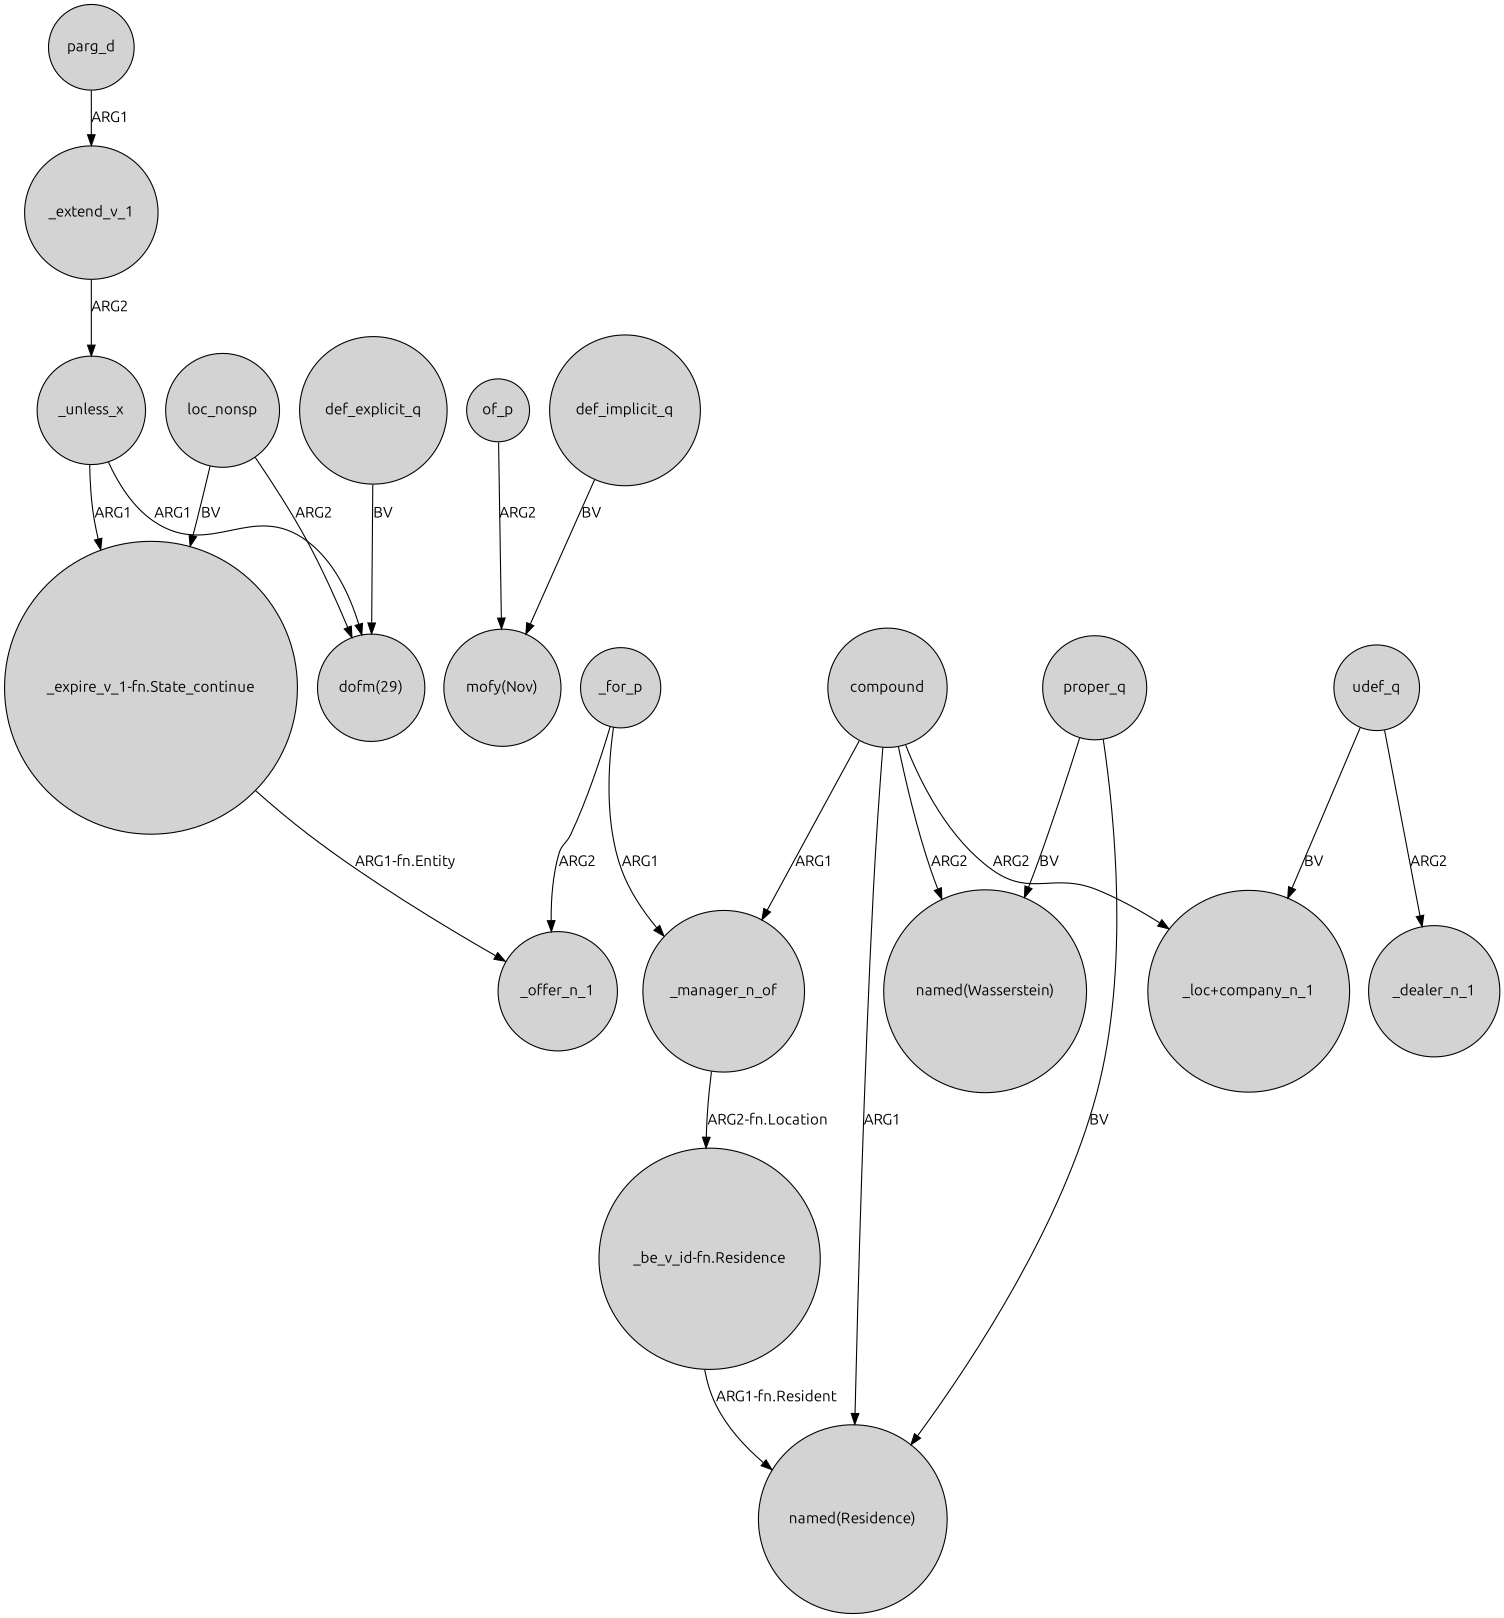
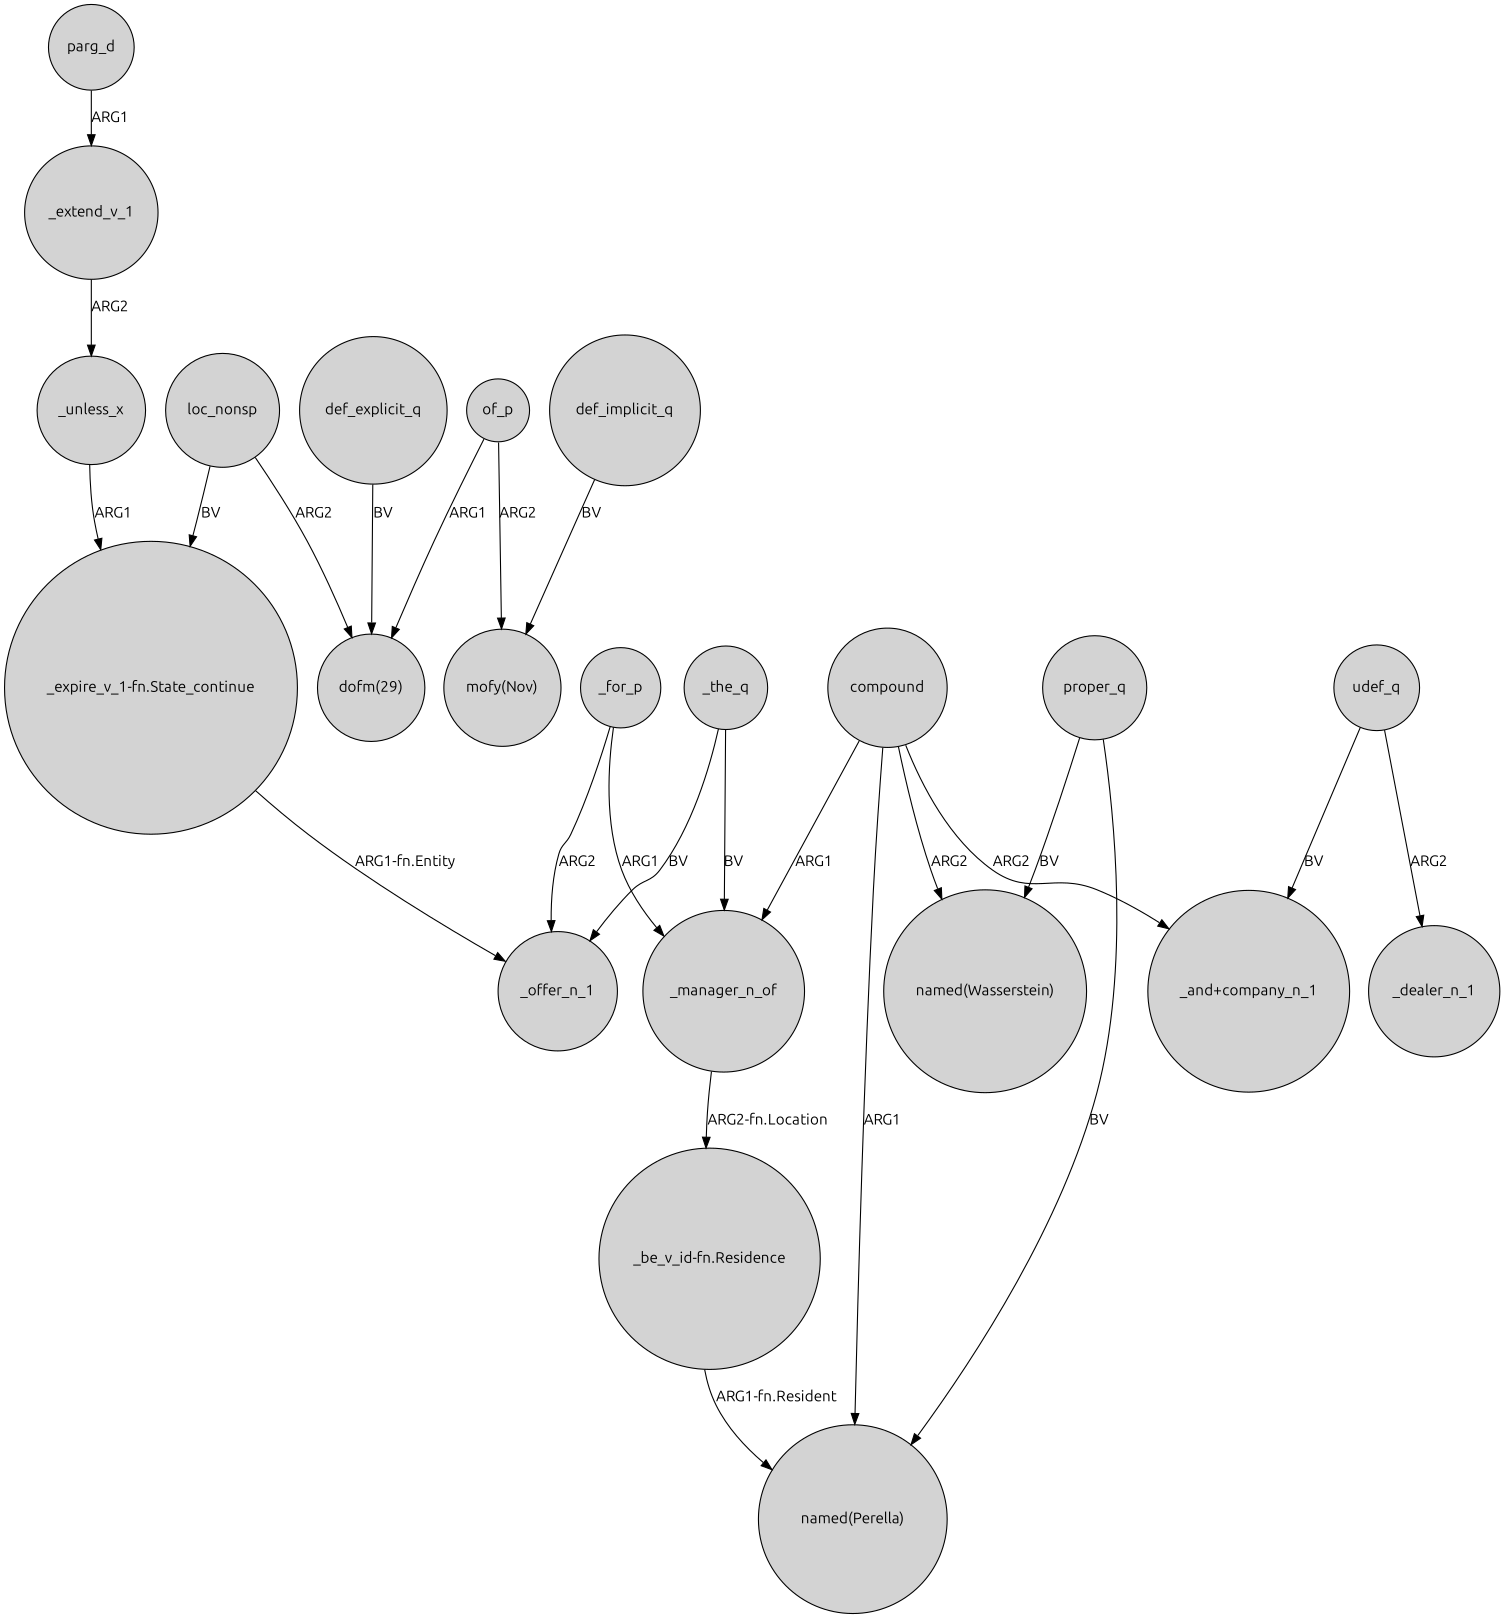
(242, 528) -> (438, 533)
none -> (726, 688)
(1249, 991) -> (1249, 991)
(853, 1519) -> (853, 1519)
